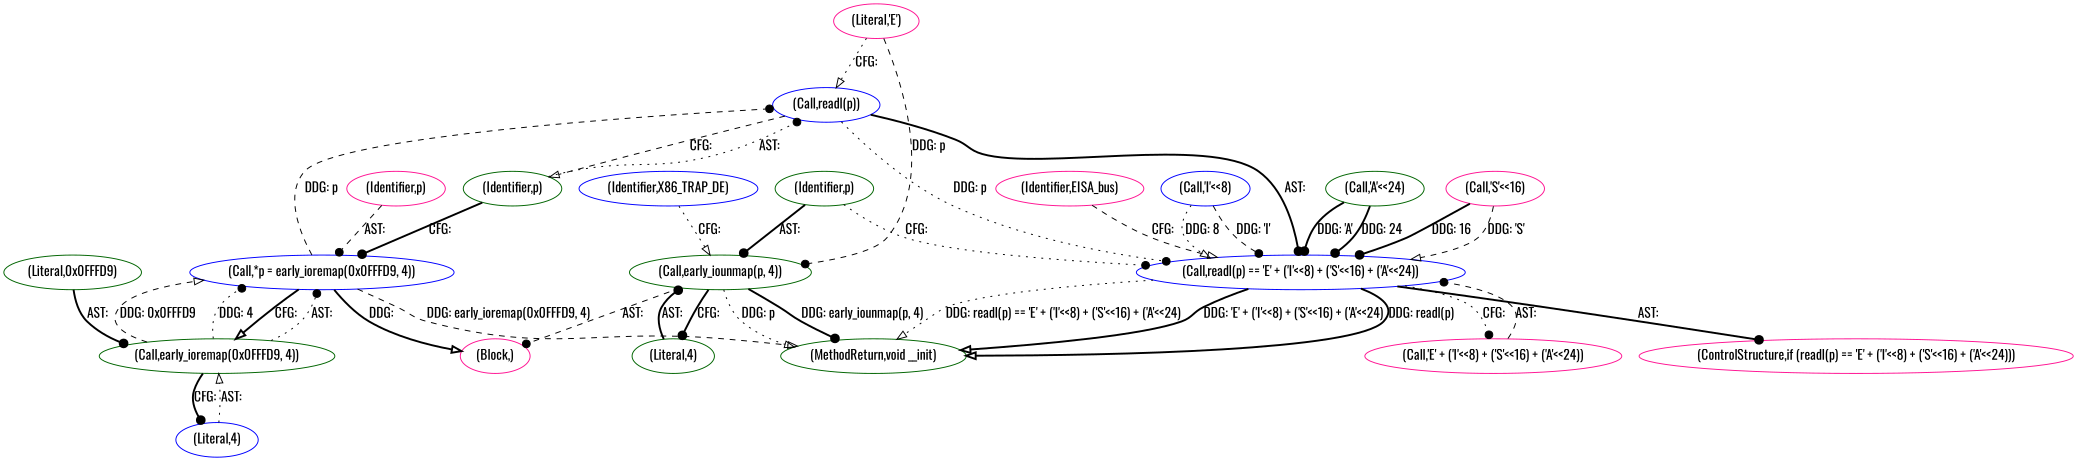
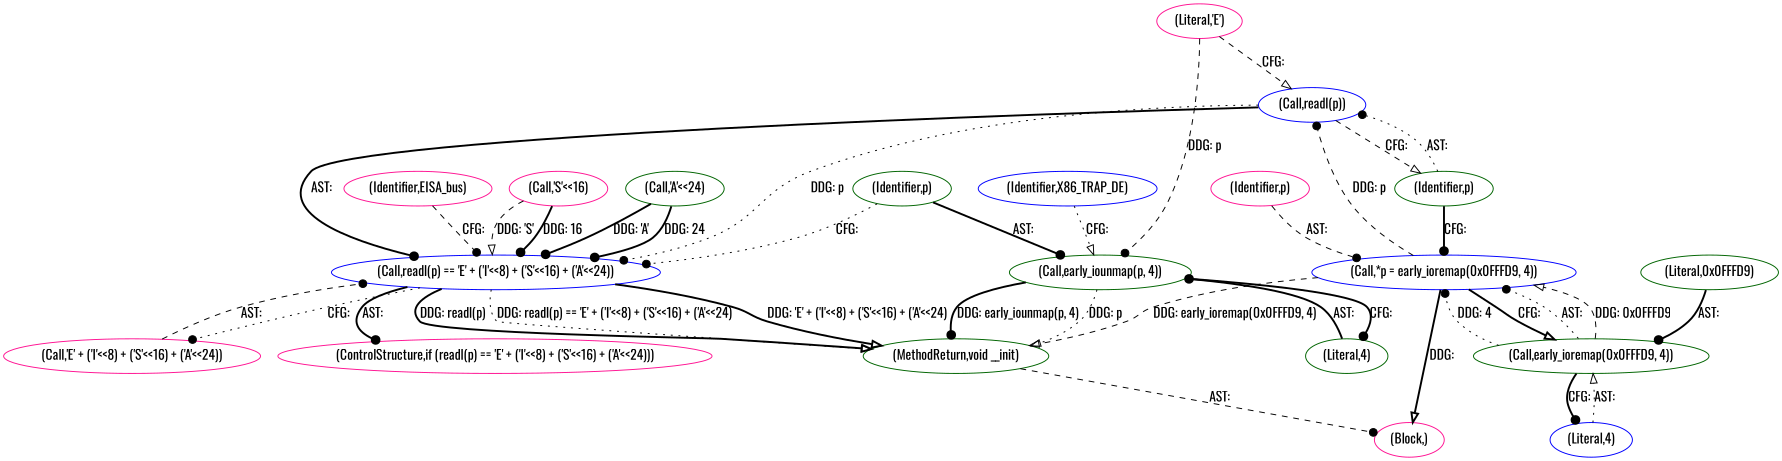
(854, 59) -> (1251, 60)
(1206, 189) -> none
(1147, 236) -> (453, 228)
(605, 315) -> (1195, 400)
